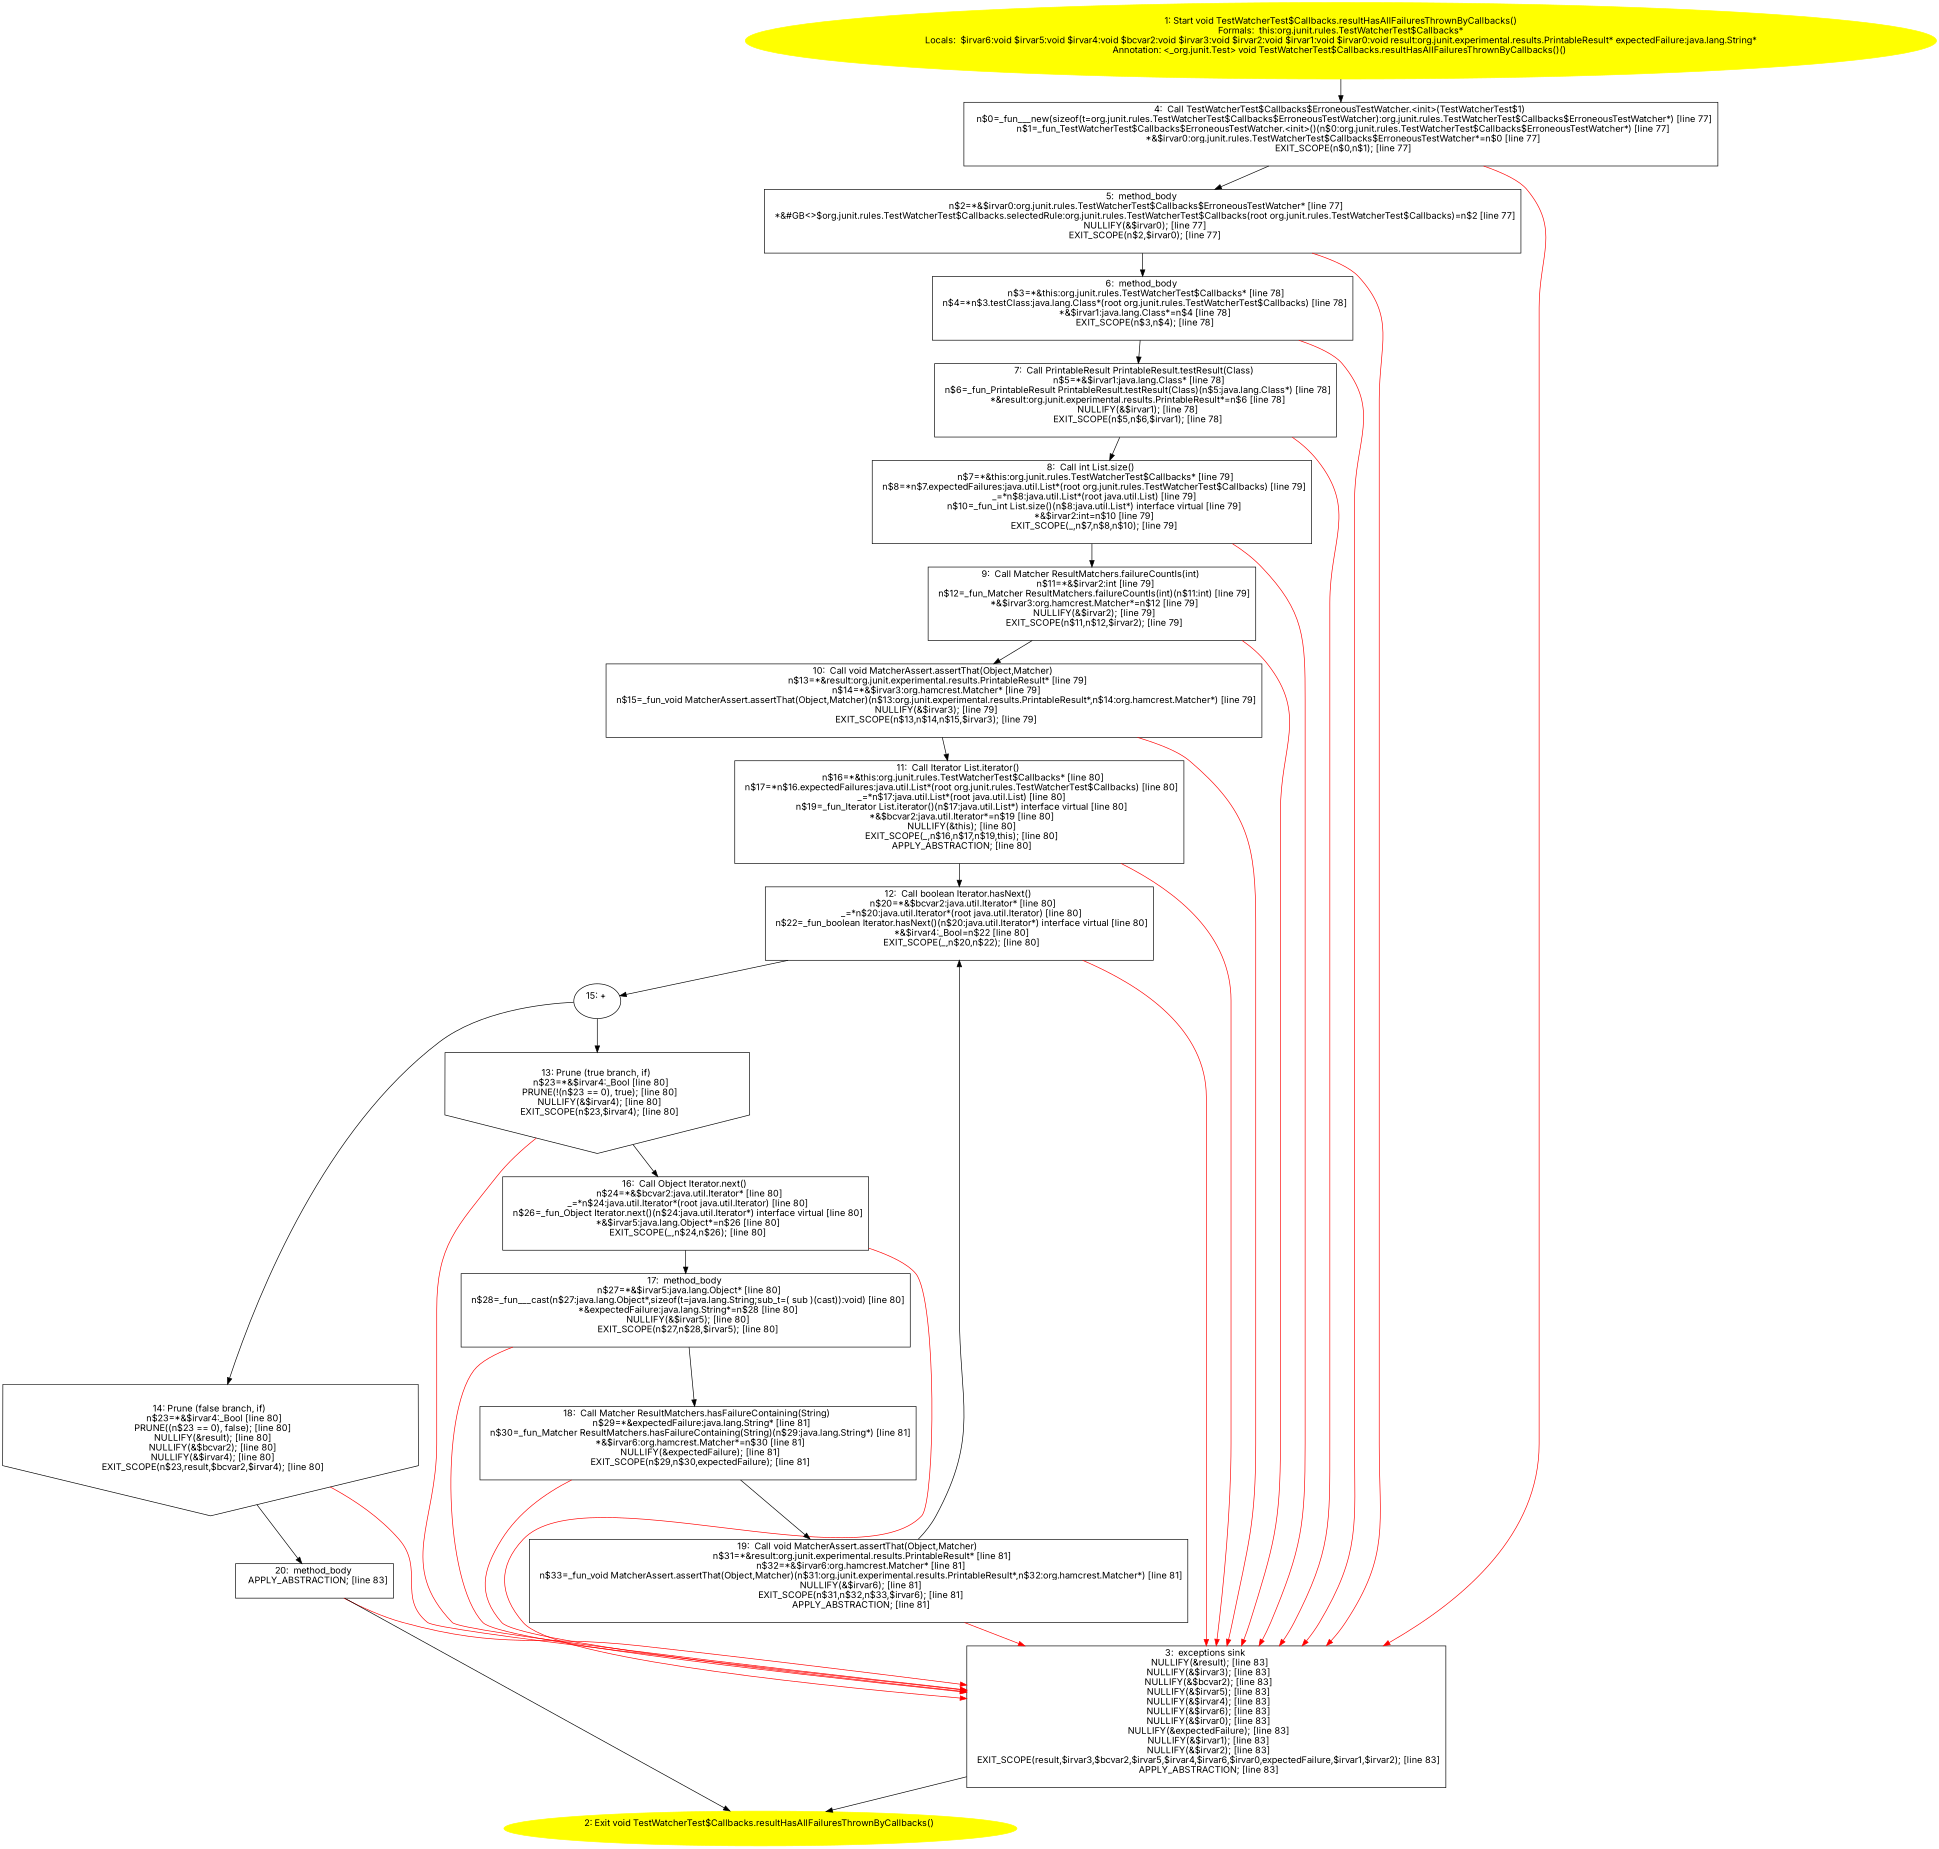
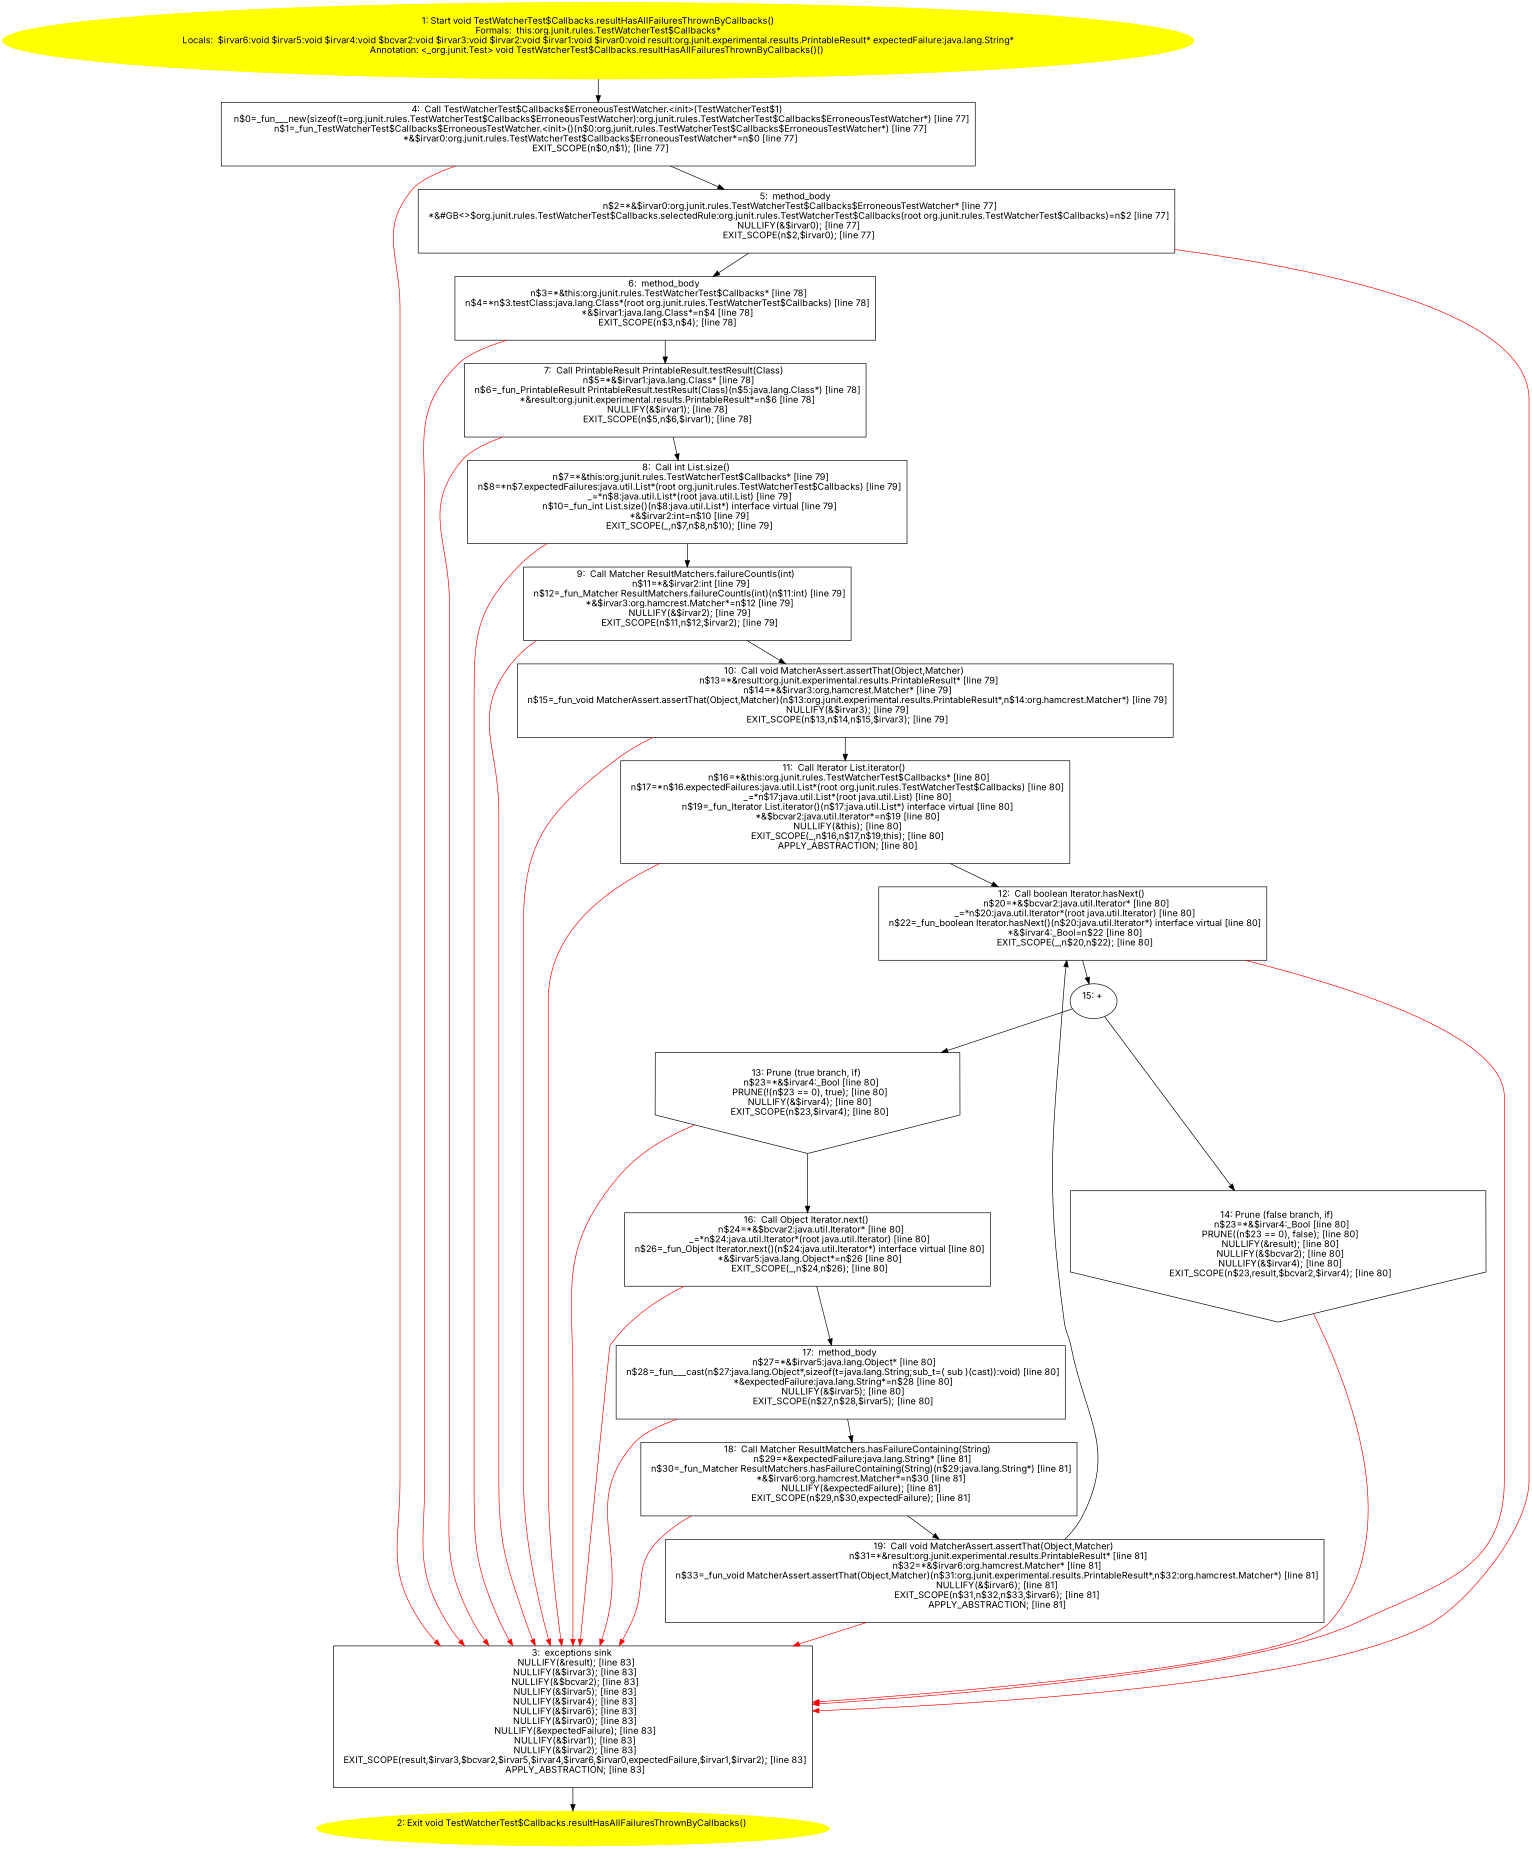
(315, 1581) -> none
